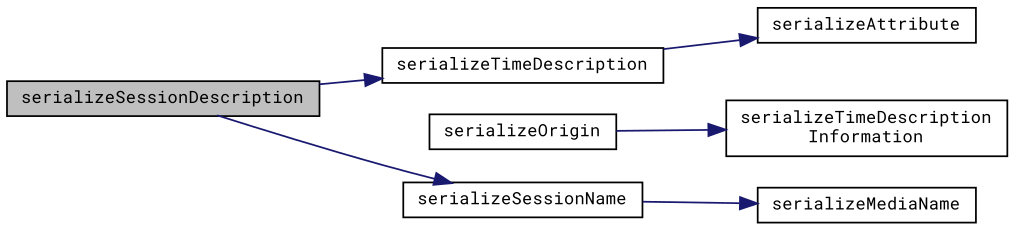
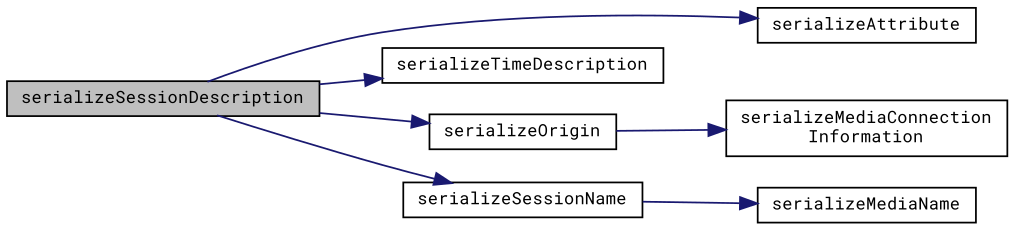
(702, 45) -> (470, 22)
none -> (366, 117)
(867, 128) -> (867, 128)
